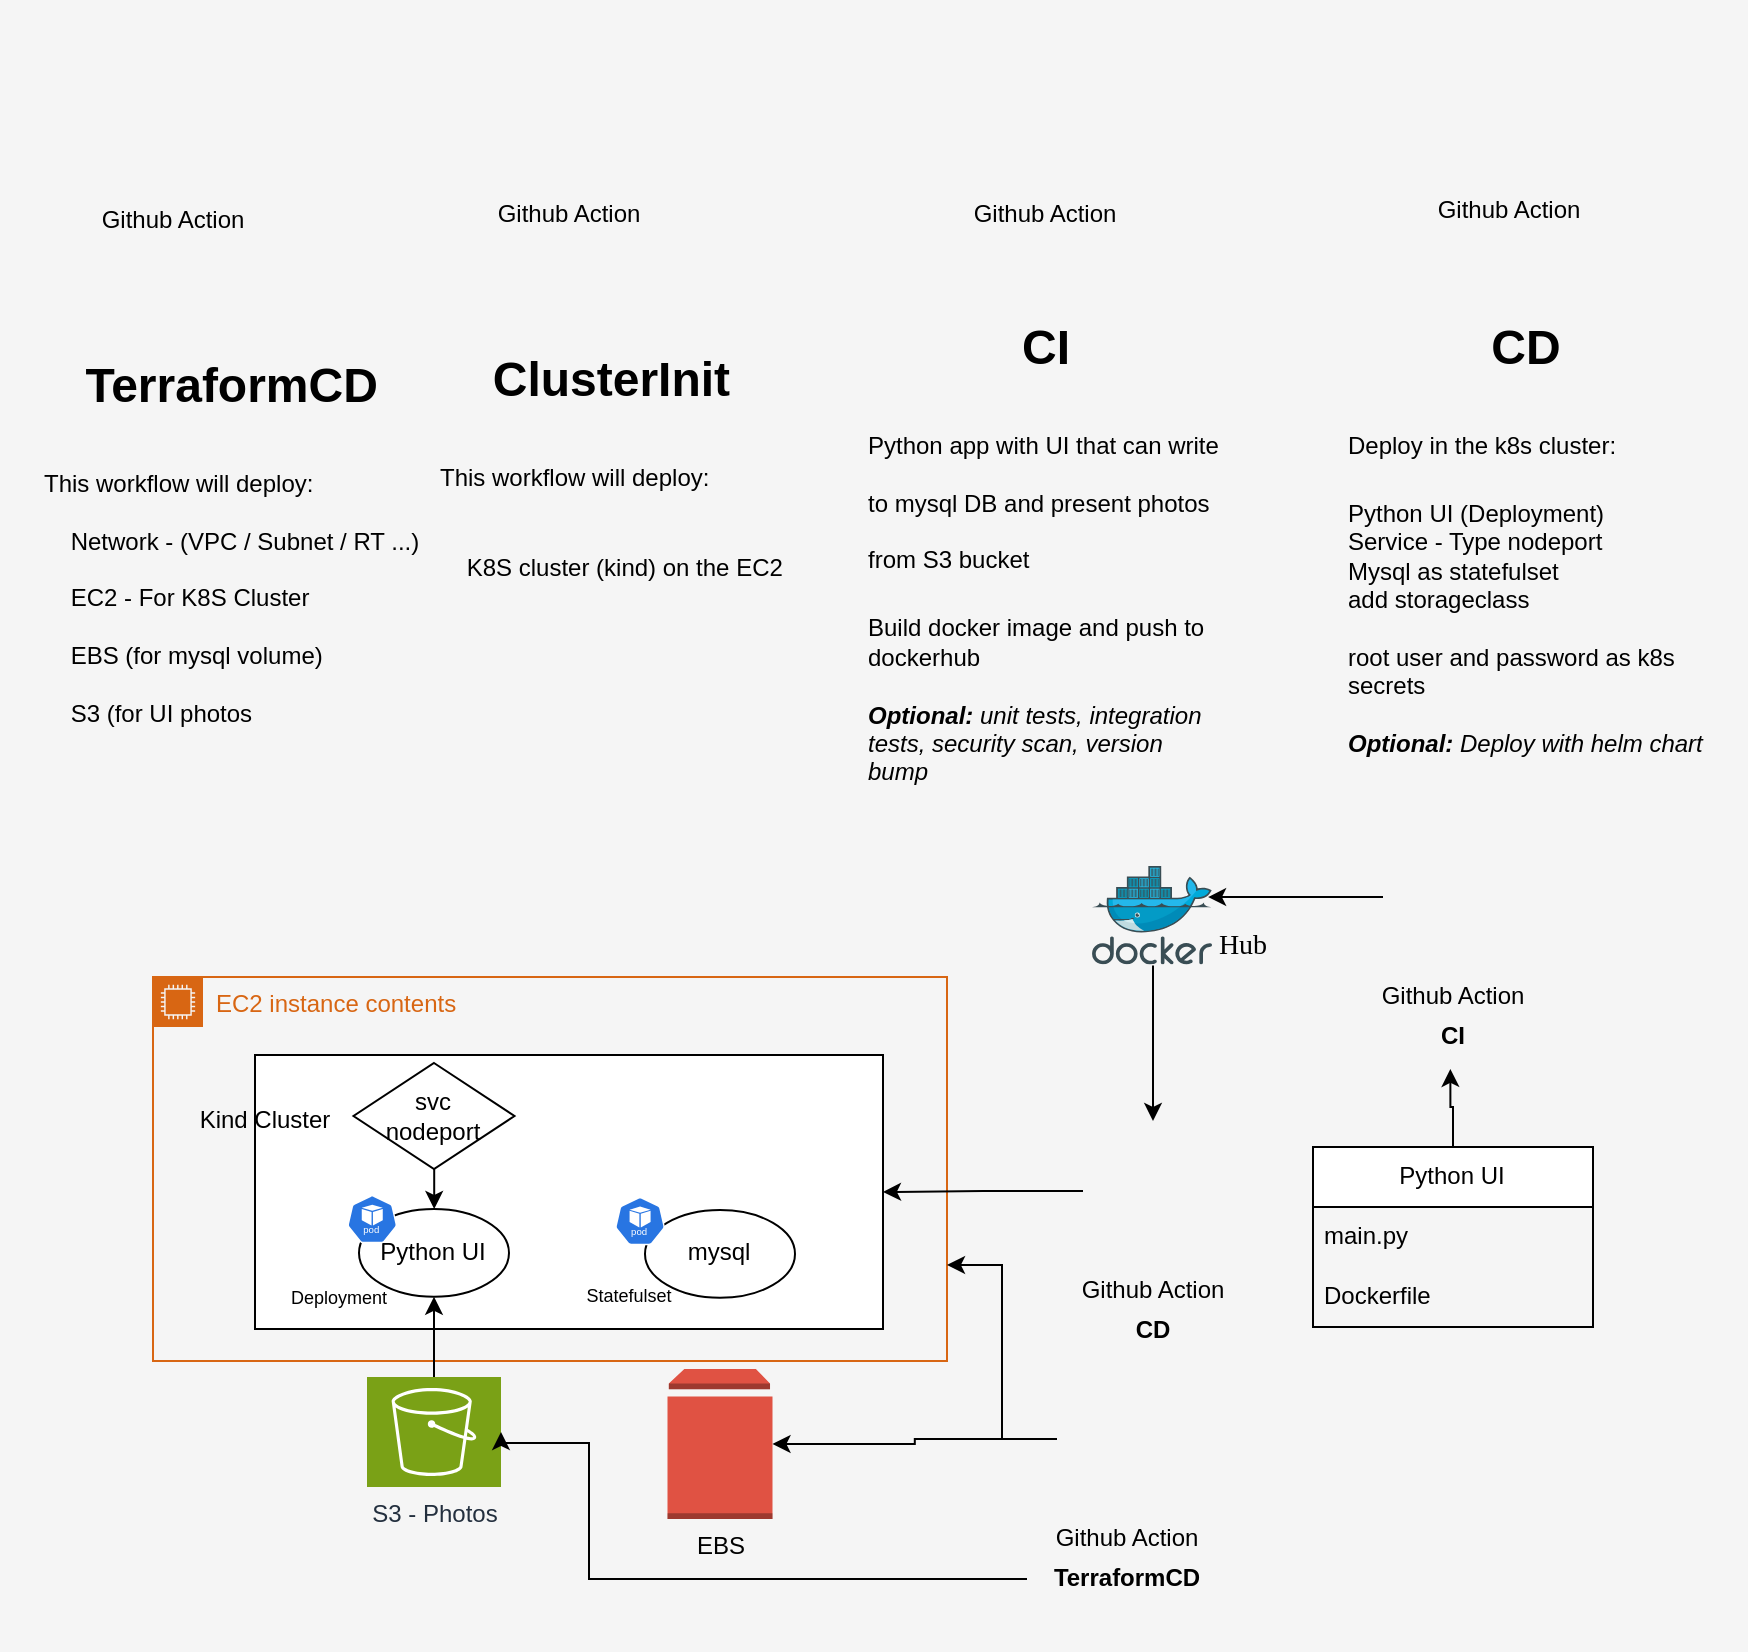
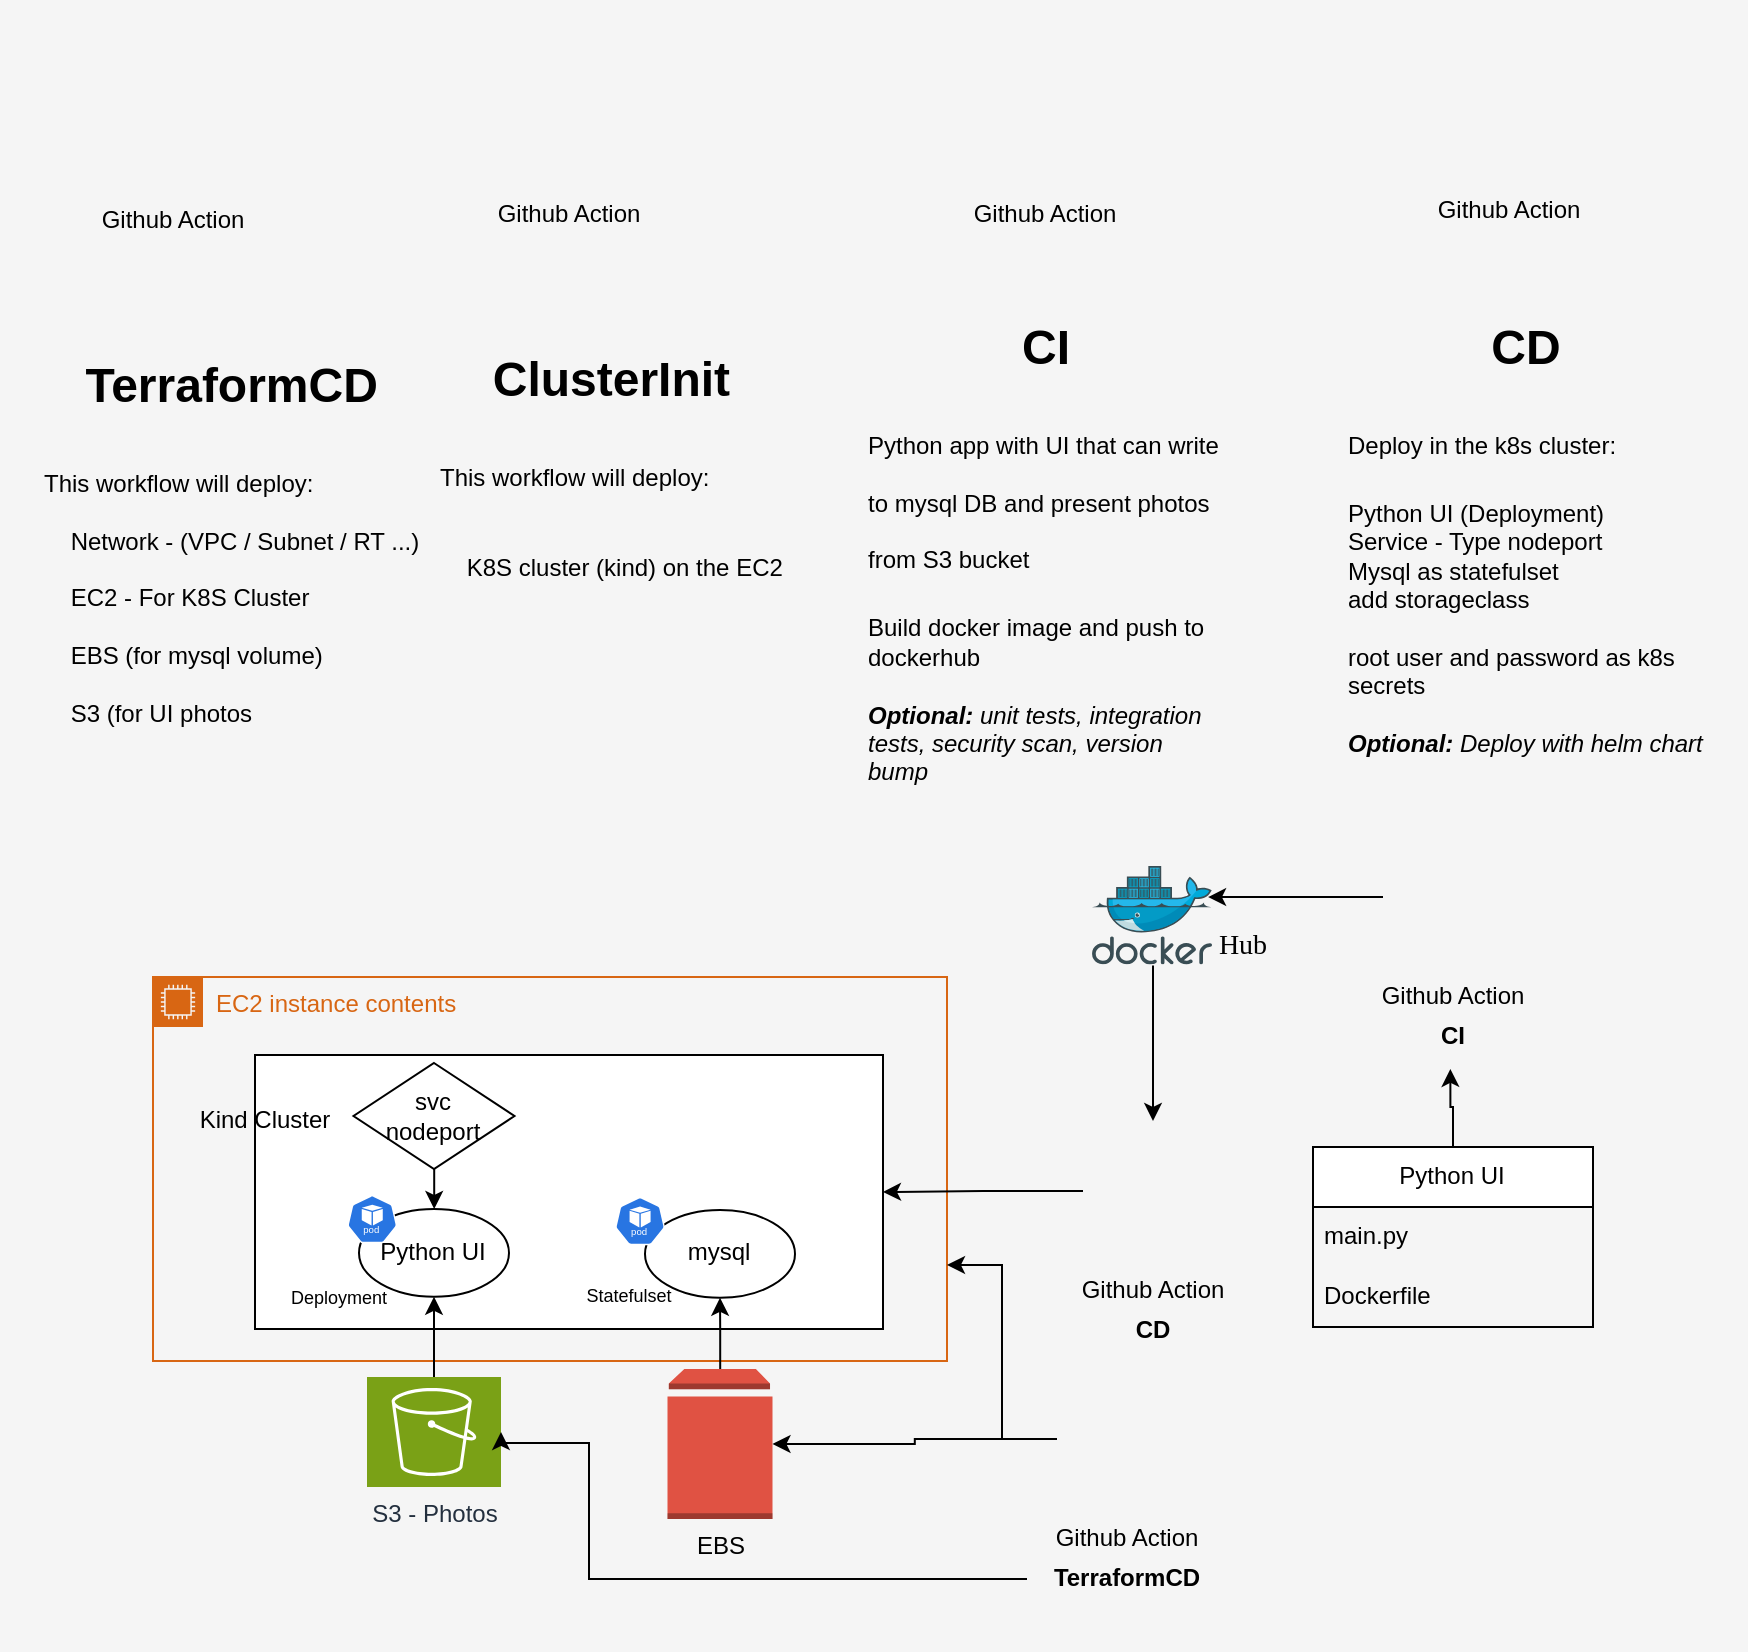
none -> (720, 1340)
